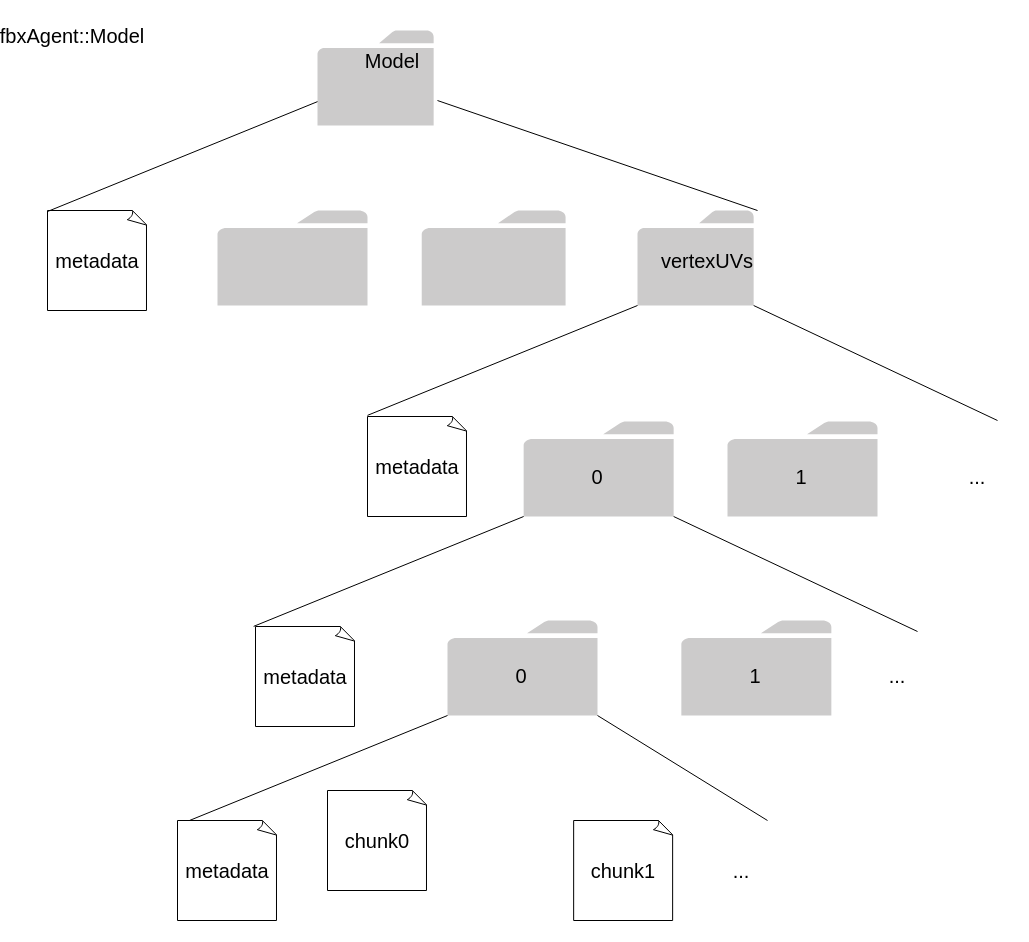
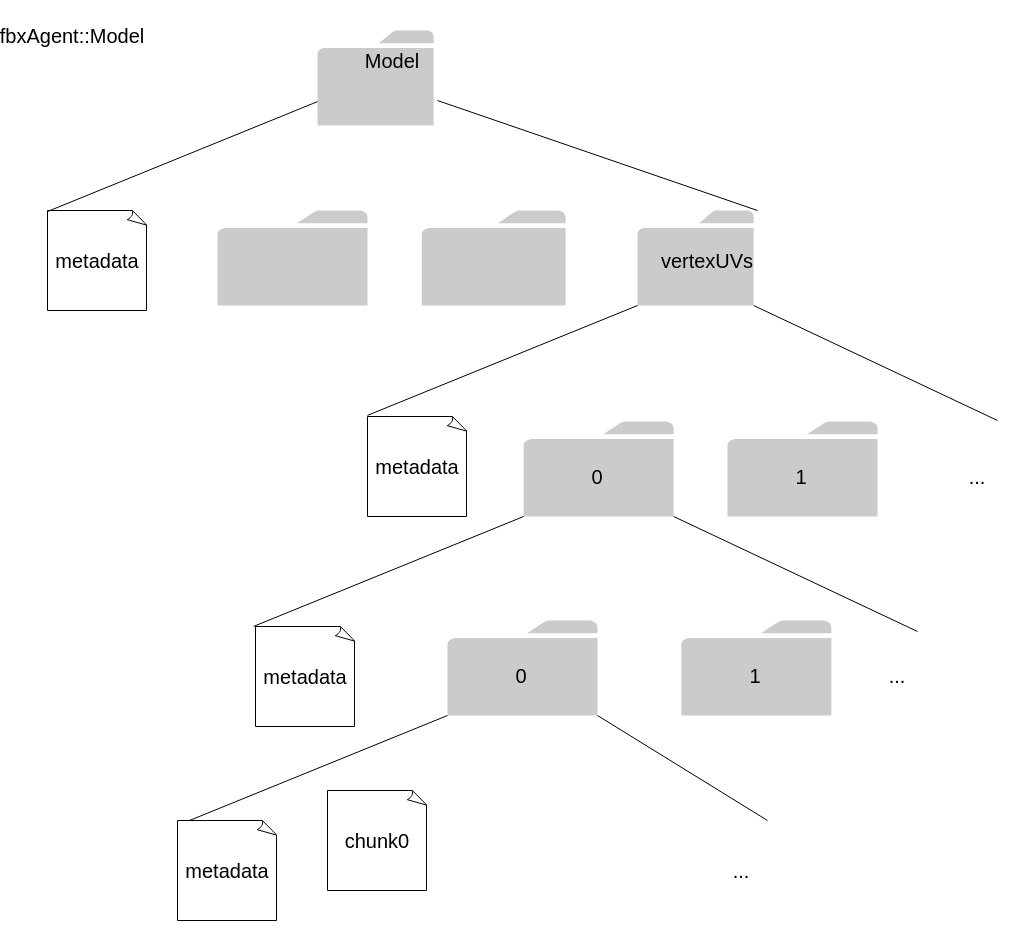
(624, 871) -> none
